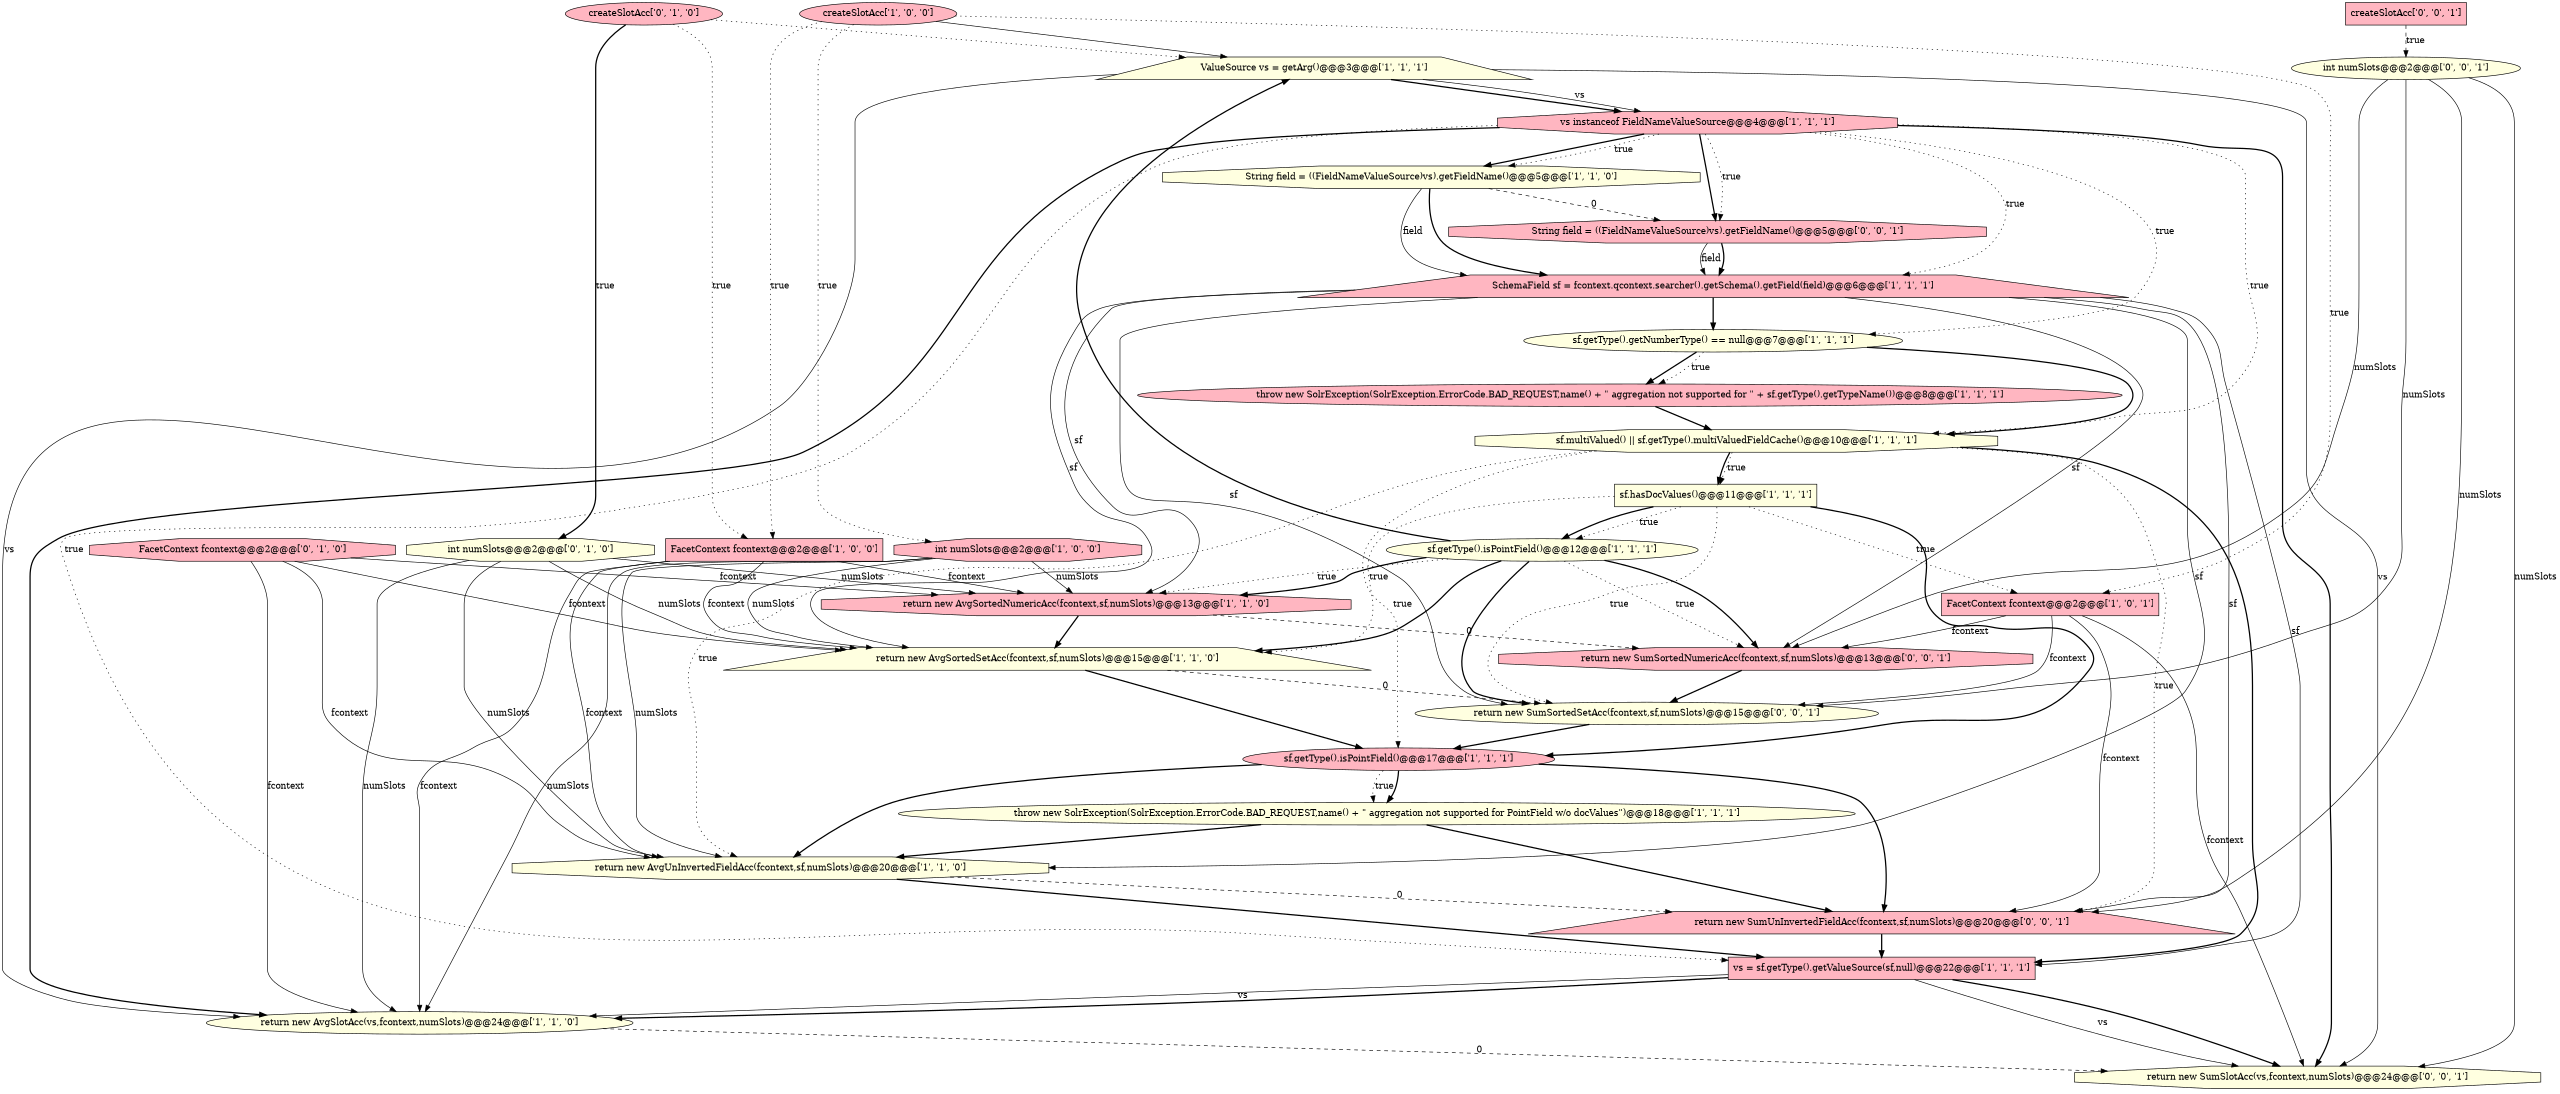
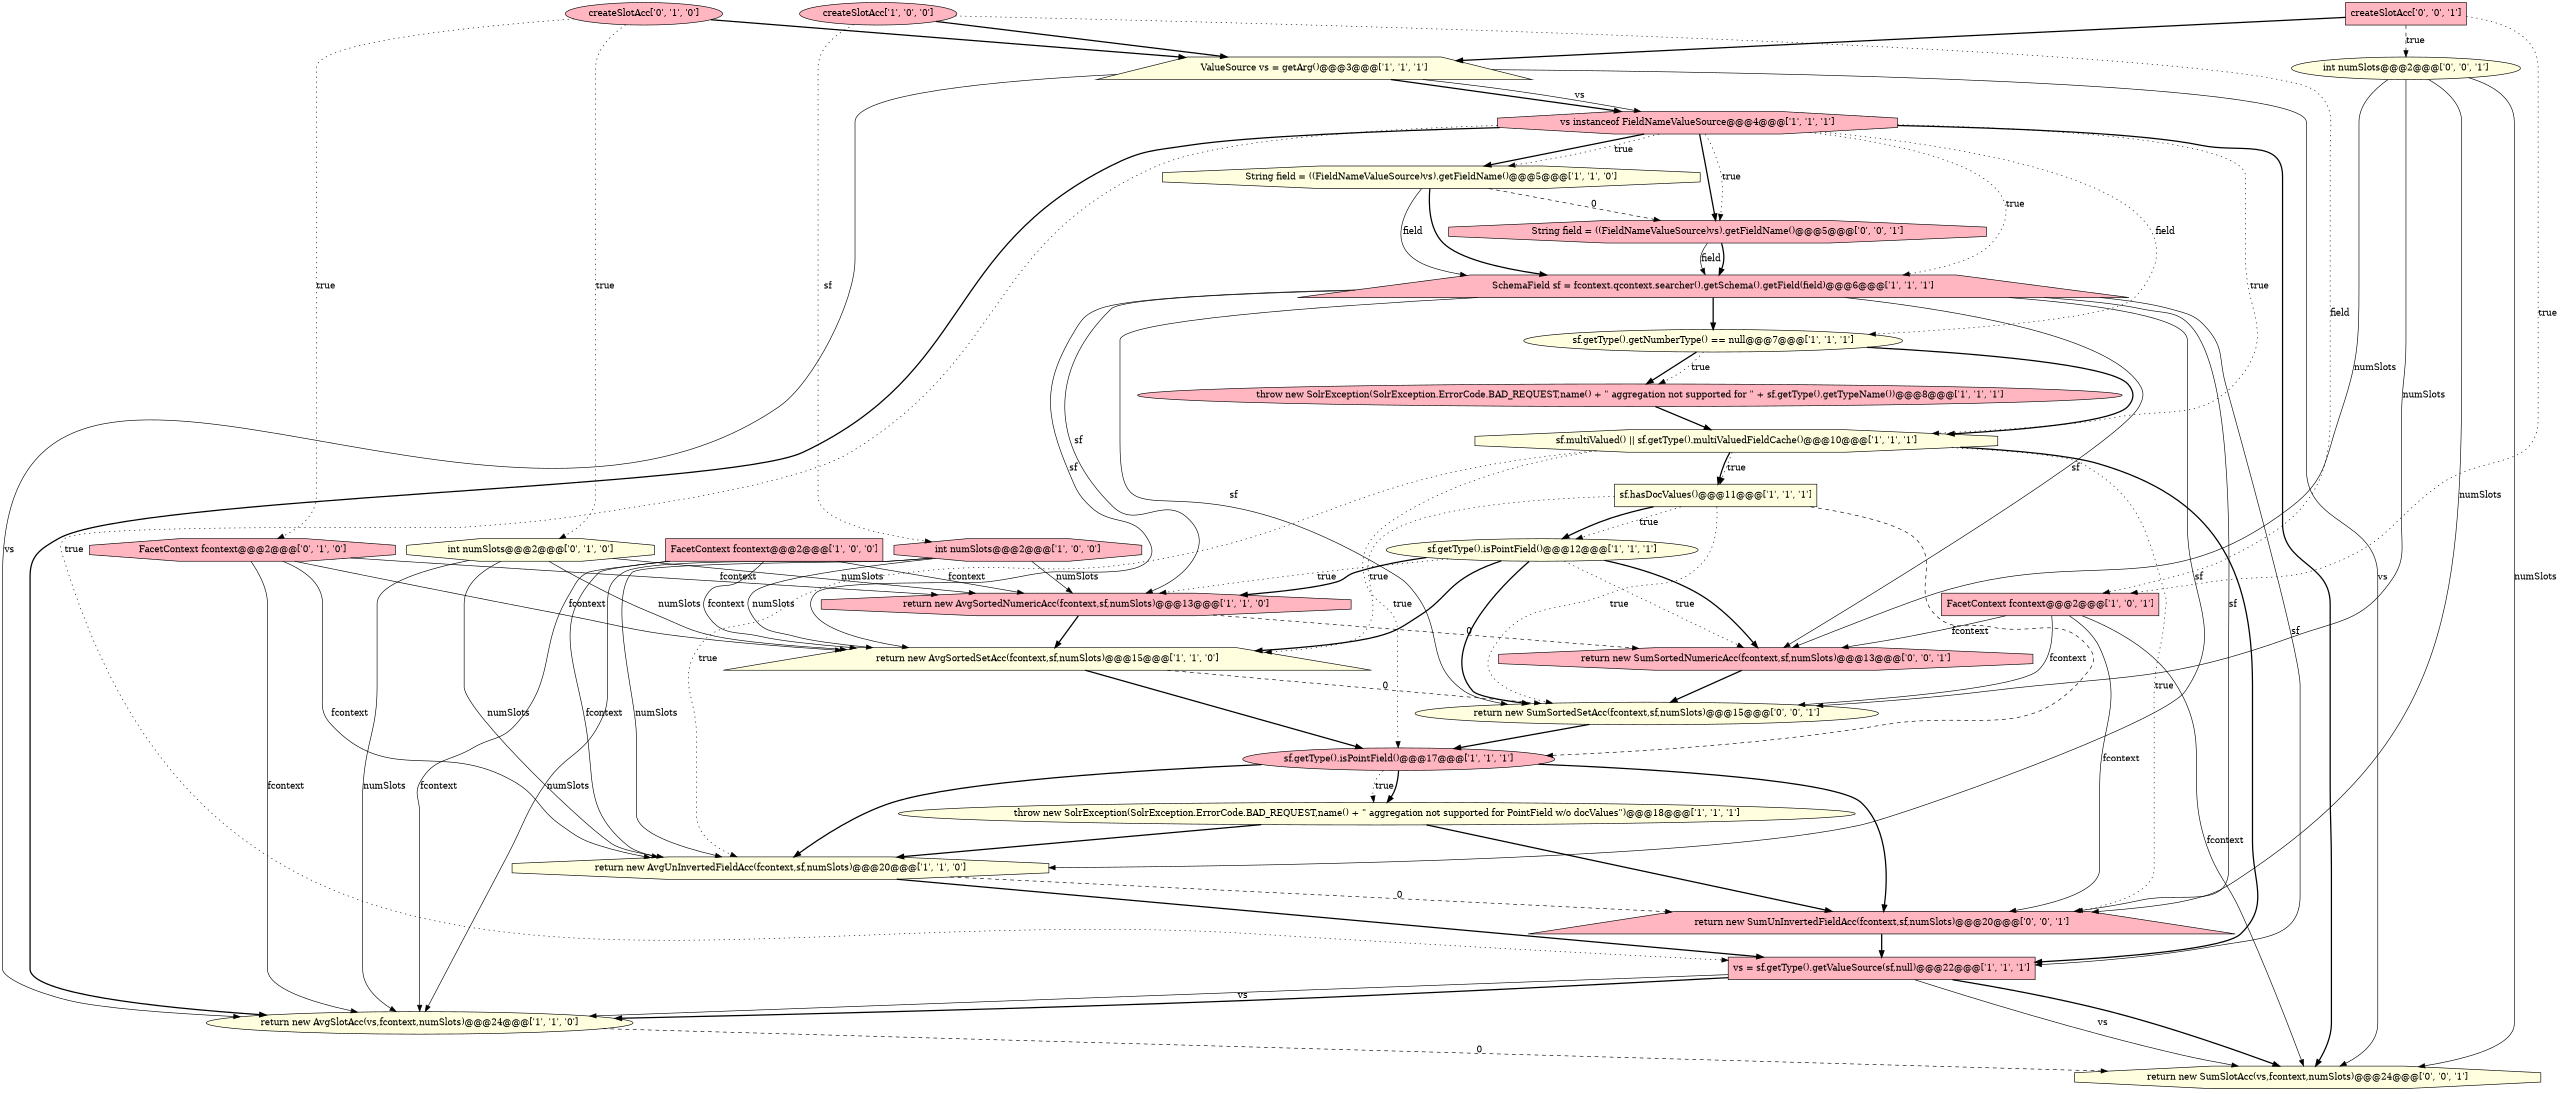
(945, 38) -> (945, 38)
(1078, 39) -> (1078, 39)
(2165, 232) -> (2165, 232)
(770, 263) -> none
(712, 277) -> (316, 176)
(596, 281) -> (596, 281)
(828, 286) -> (828, 286)
(2340, 314) -> (2340, 314)
(1105, 373) -> (1904, 39)
(1880, 549) -> (2537, 425)
(2018, 717) -> (2018, 717)
